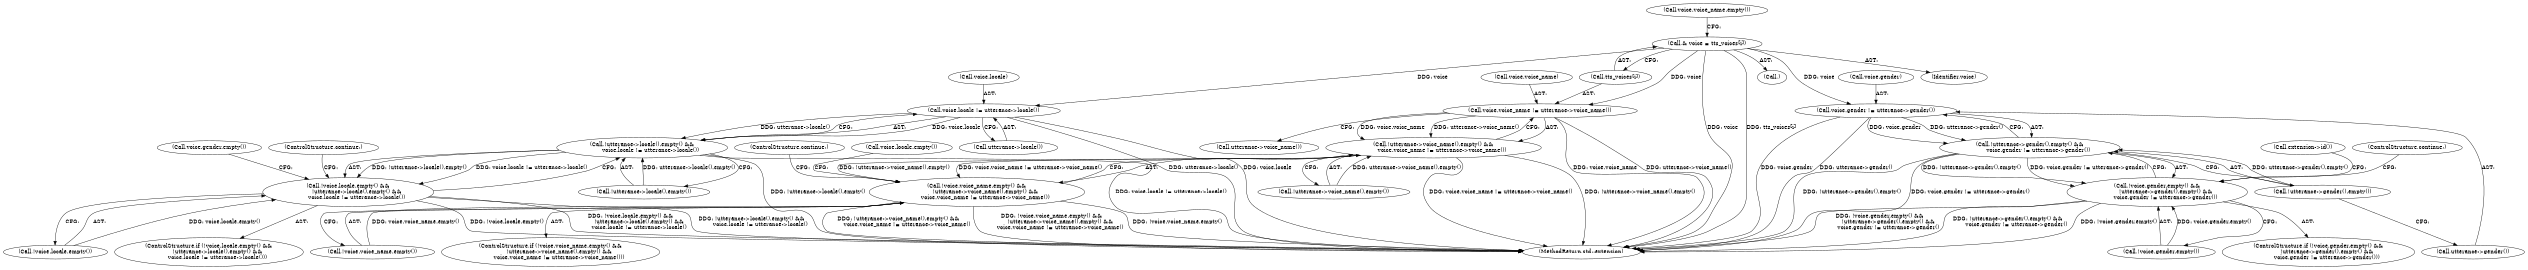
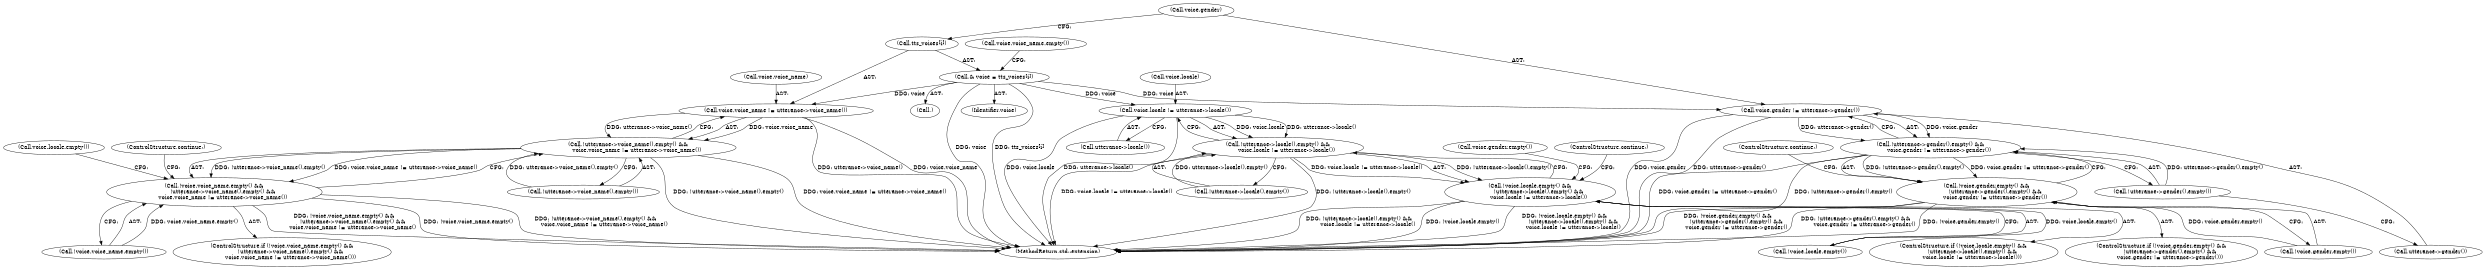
(1648, 56) -> (1057, 25)
(1259, 148) -> none
(2303, 148) -> none
